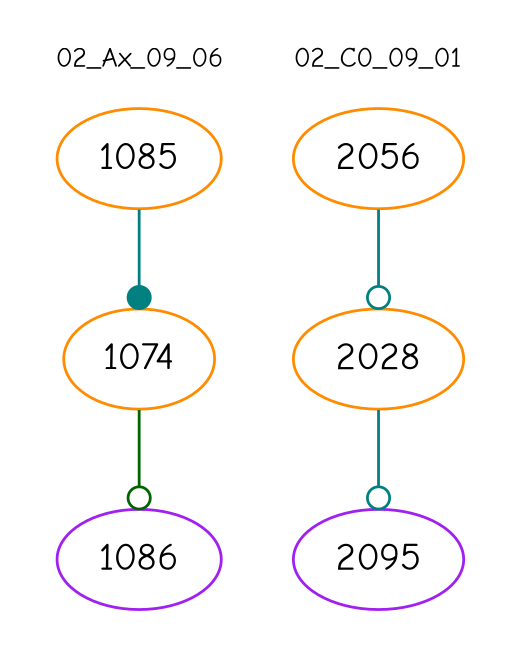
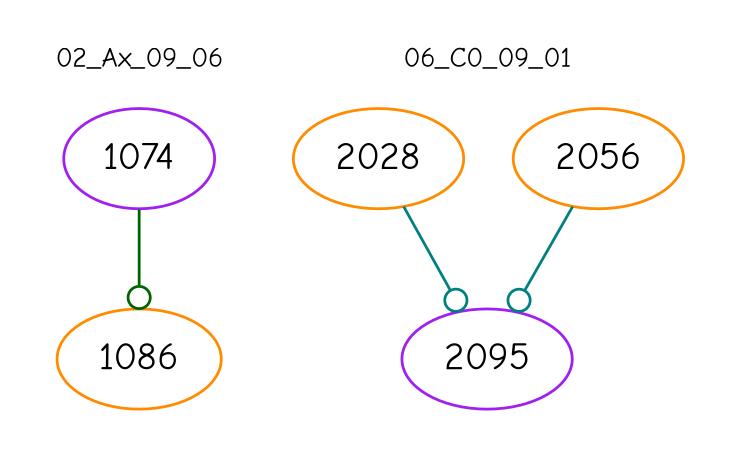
(379, 60) -> (488, 60)
(139, 159) -> none
(379, 248) -> (549, 248)
(139, 359) -> (139, 159)
(139, 559) -> (139, 359)
